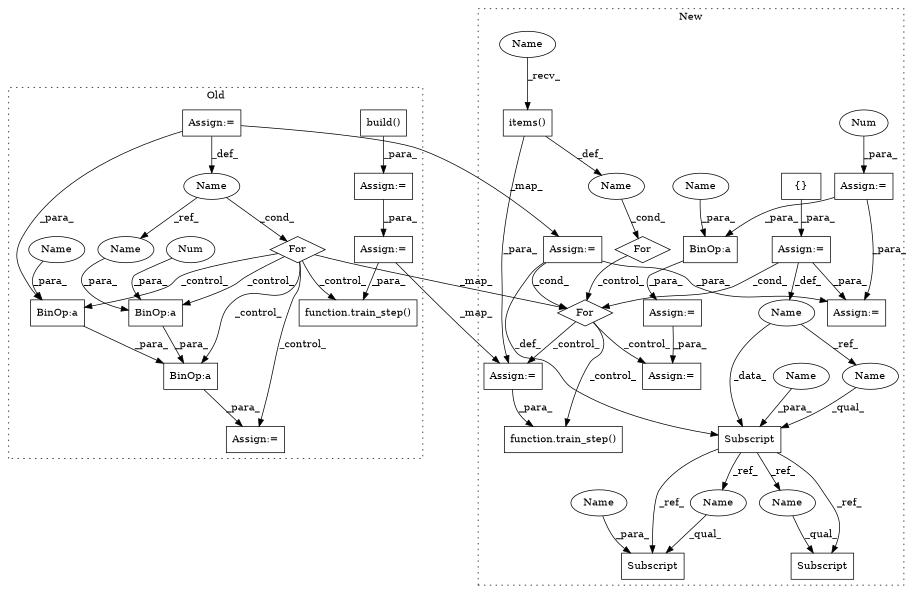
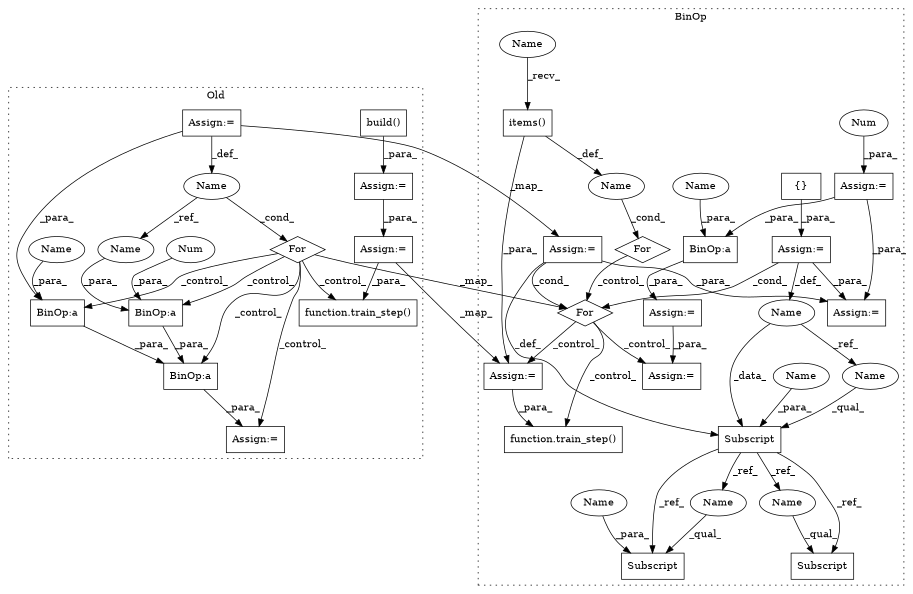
(691, 17) -> (691, 17)
